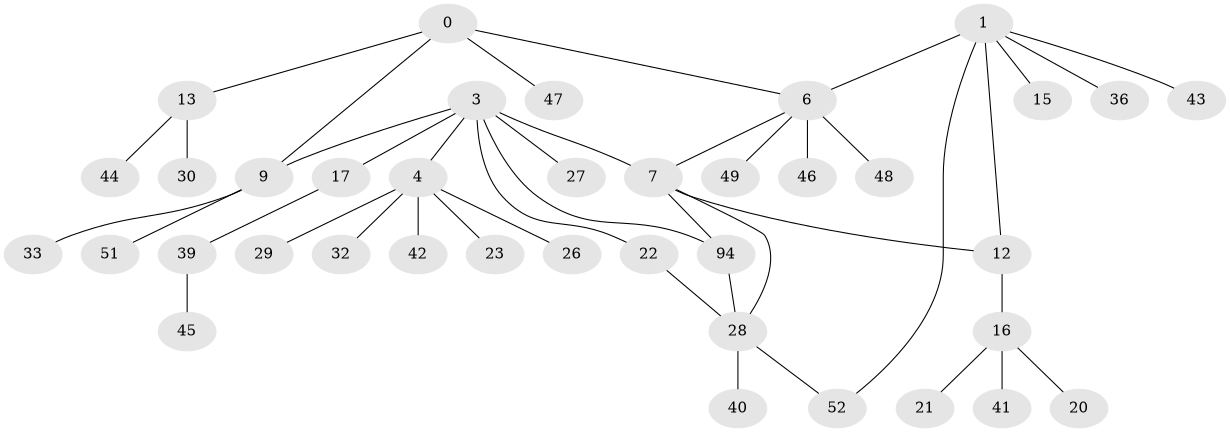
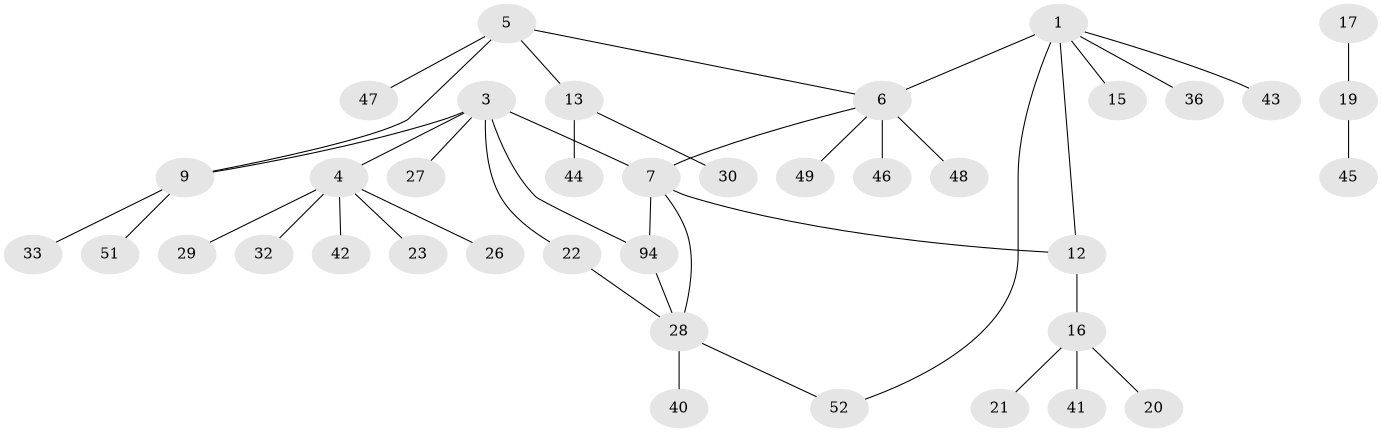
(448, 24) -> (507, 24)
(409, 139) -> none
(187, 255) -> (1349, 101)
